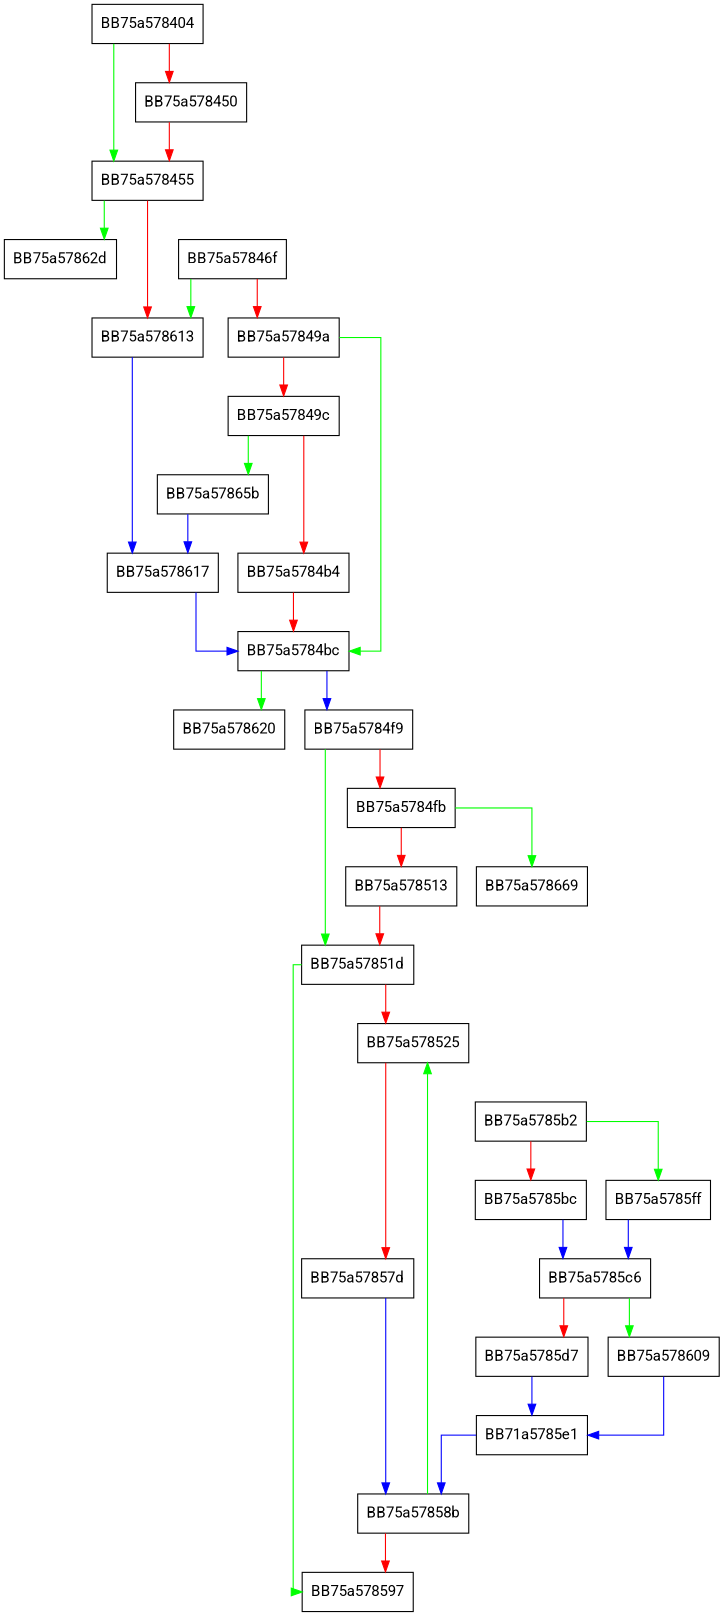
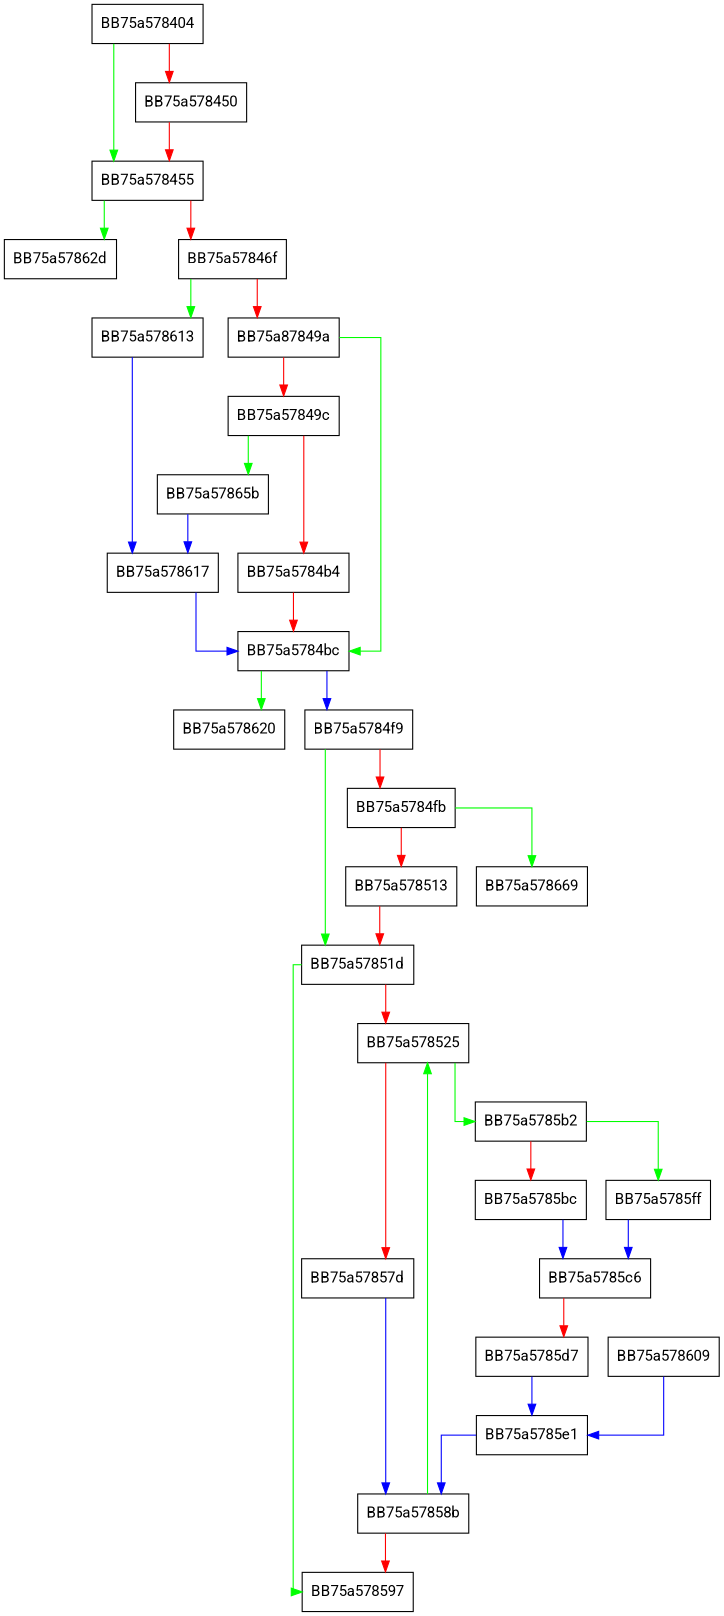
(148, 254) -> (191, 214)
(284, 338) -> (284, 338)
none -> (455, 1097)
(629, 1312) -> none
(532, 1435) -> (532, 1435)
